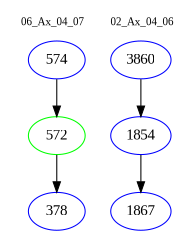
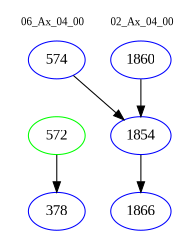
(53, 23) -> (53, 23)
(142, 23) -> (142, 23)
(141, 60) -> (141, 60)
(57, 93) -> (87, 88)
(141, 211) -> (141, 211)
